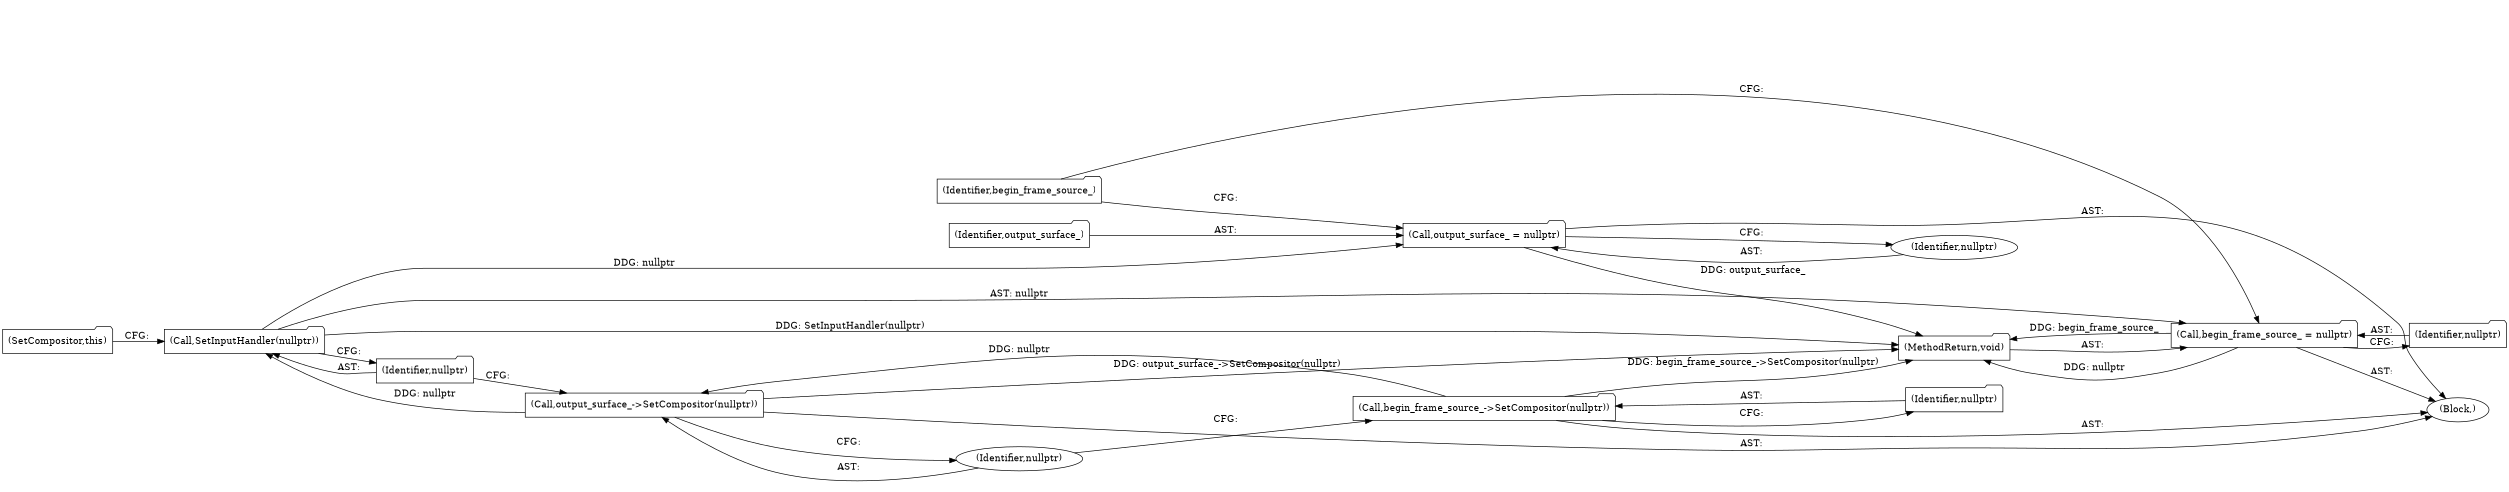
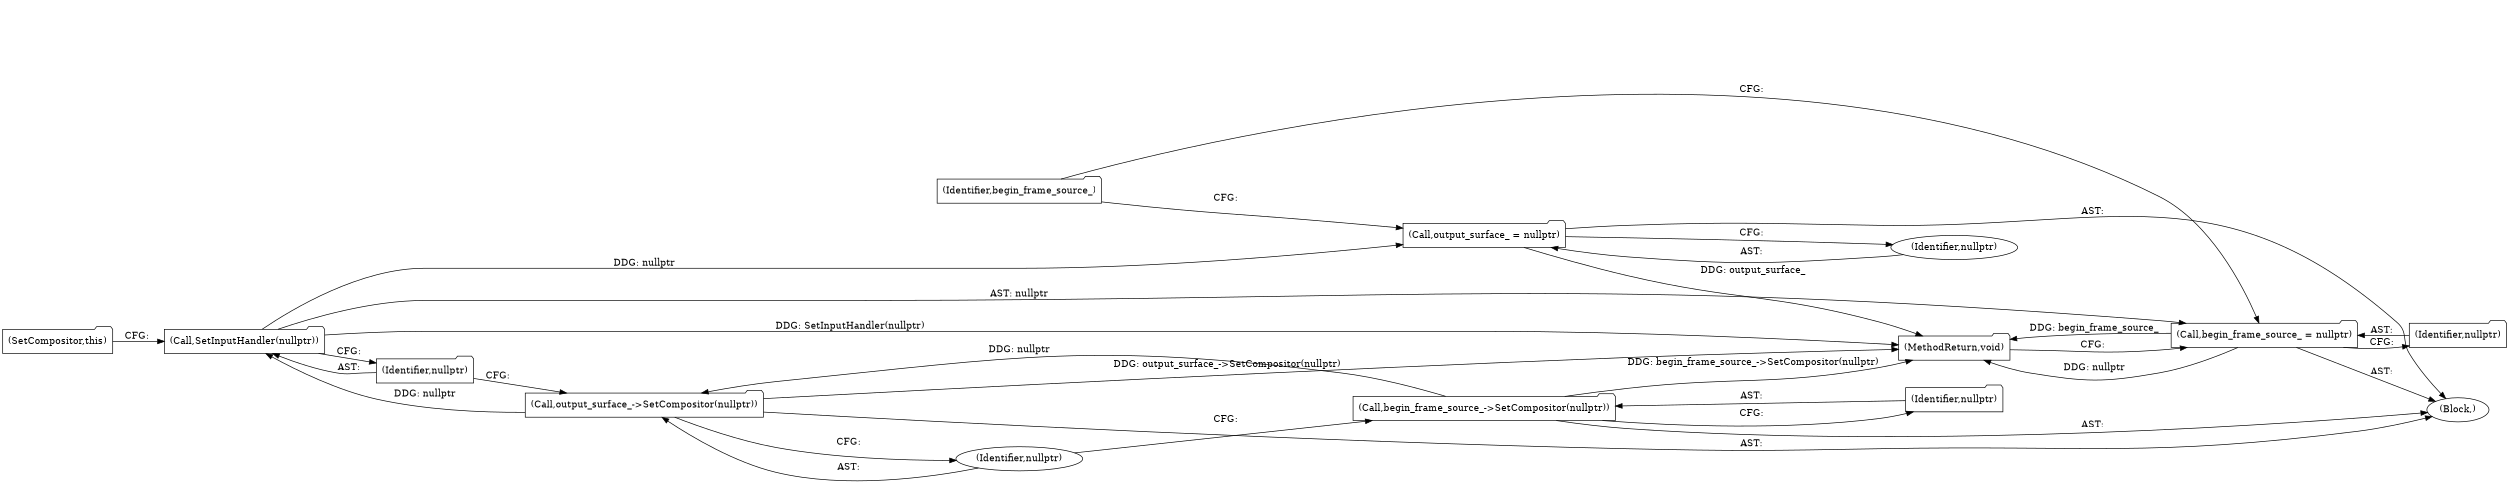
(1019, 235) -> none
(2094, 345) -> (2094, 345)
